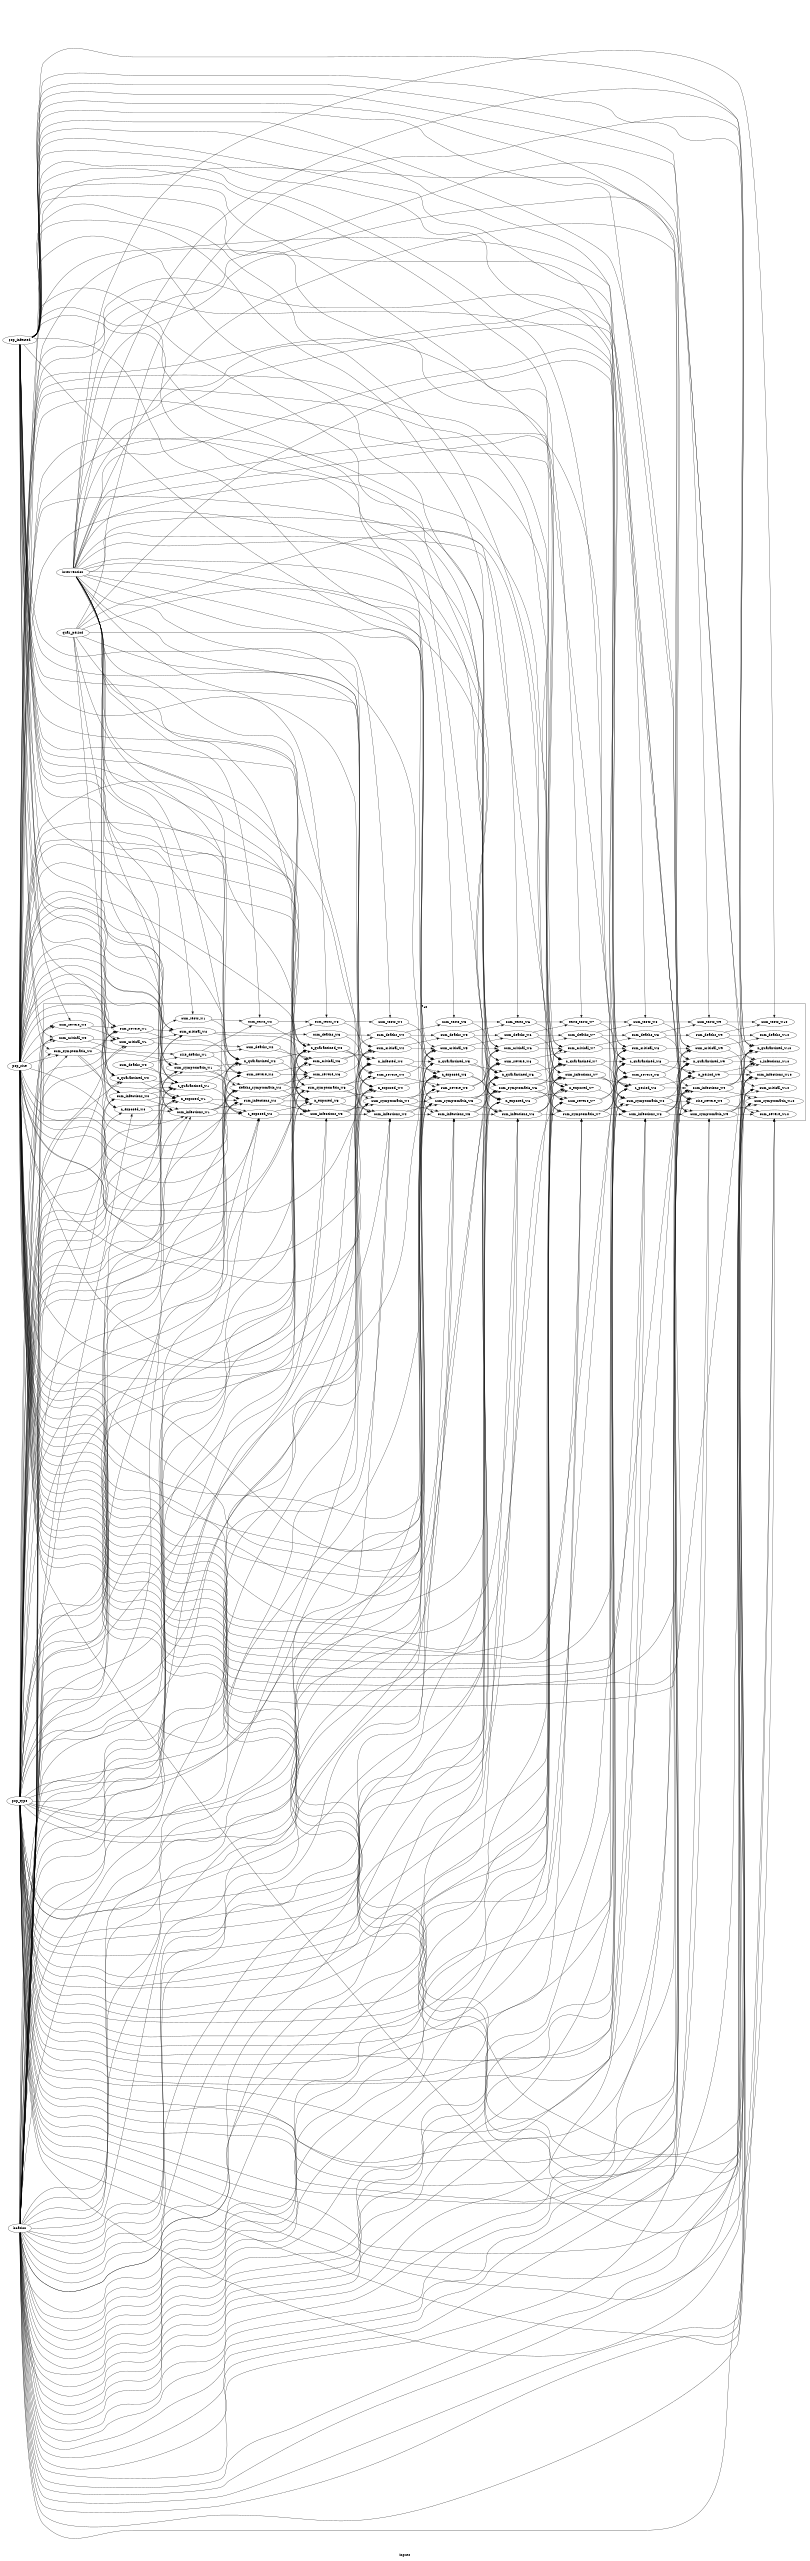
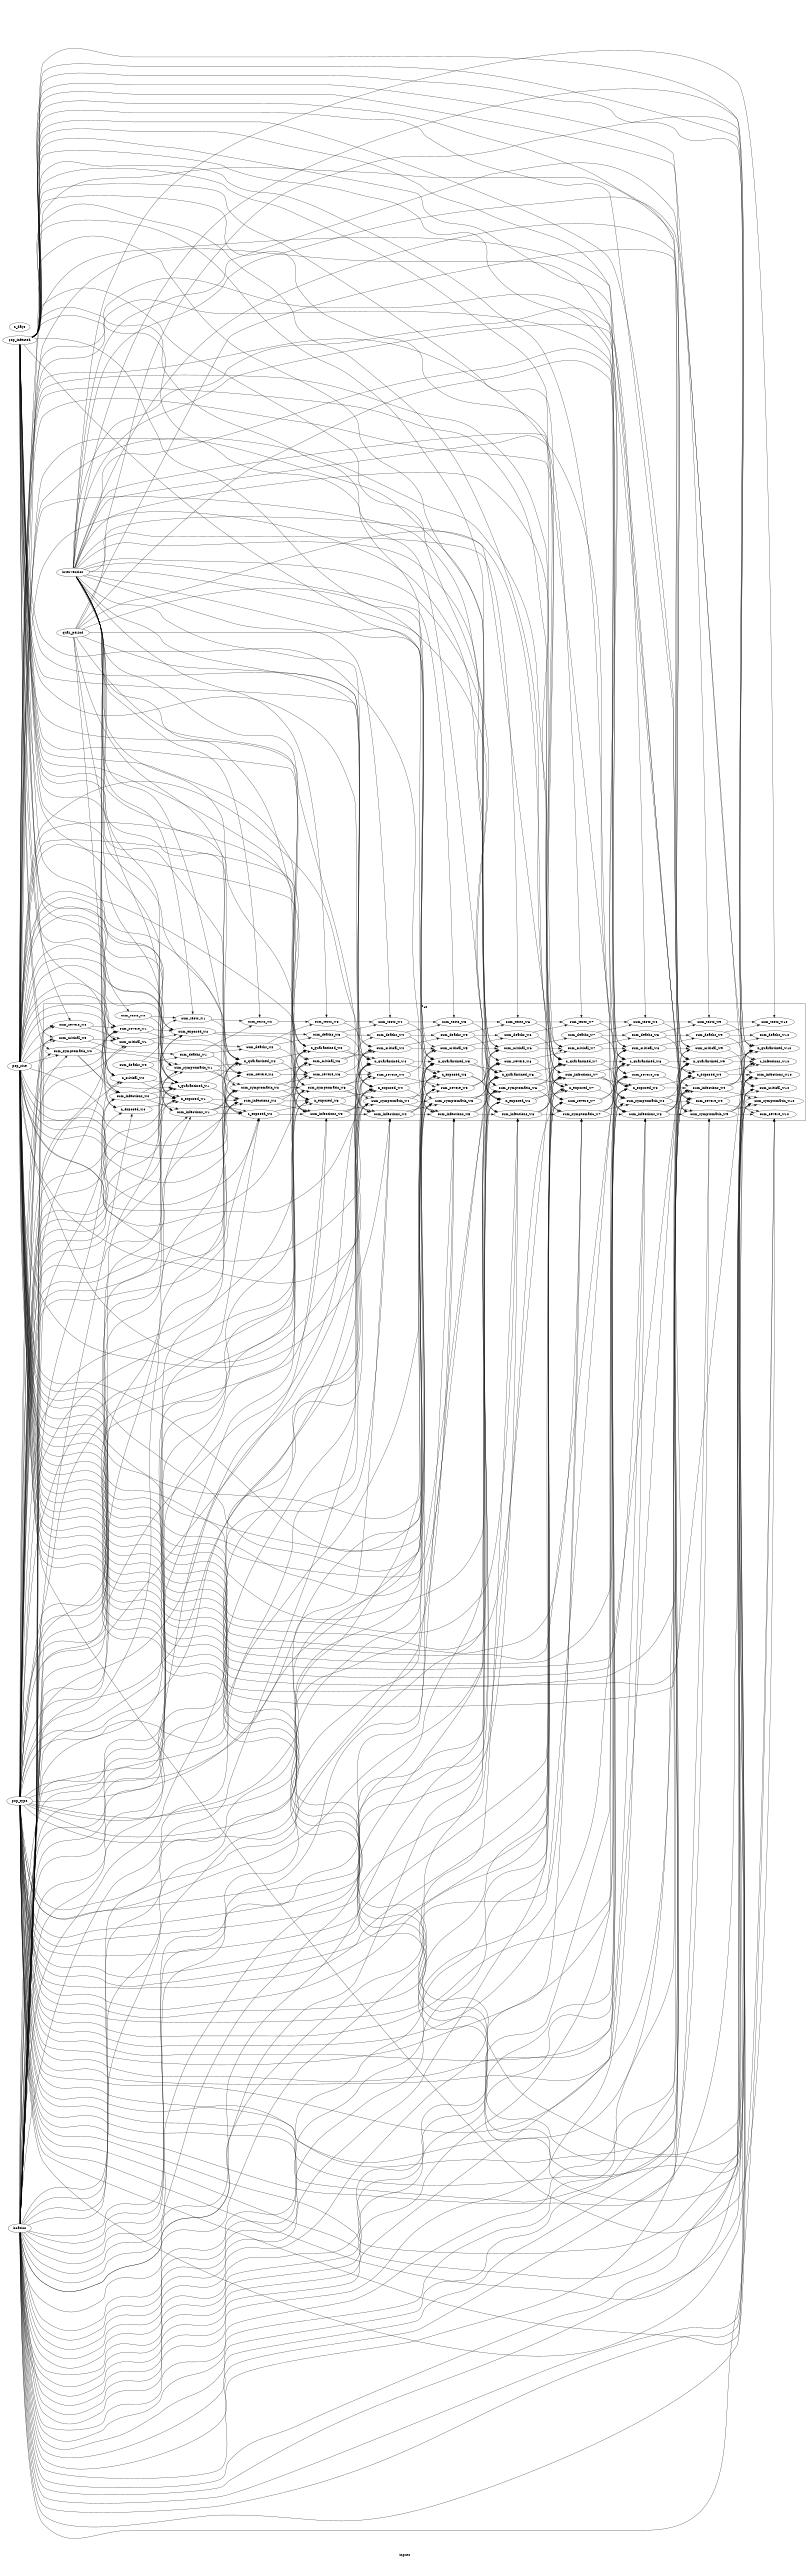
none -> (728, 133)
none -> (643, 250)
none -> (20, 327)
(165, 884) -> none
(55, 978) -> (102, 799)
none -> (133, 1016)
none -> (425, 1022)
(582, 1022) -> (582, 1022)
none -> (353, 1030)
(194, 1032) -> (194, 1032)
(544, 1035) -> none
(289, 1036) -> none
none -> (672, 1043)
(285, 1053) -> (289, 1042)
(194, 1055) -> (194, 1055)
(358, 1061) -> (353, 1075)
(391, 1062) -> (391, 1062)
(676, 1065) -> none
none -> (607, 1069)
(196, 1075) -> (39, 784)
(709, 1075) -> (709, 1075)
(133, 1078) -> (133, 1078)
(423, 1087) -> (422, 1082)
(260, 1088) -> (260, 1088)
(646, 1088) -> (646, 1088)
none -> (422, 1089)
none -> (416, 1093)
(550, 1094) -> none
(709, 1101) -> (709, 1101)
(480, 1107) -> none
(157, 1111) -> none
(111, 1117) -> (97, 1074)
(47, 1279) -> none
(58, 1364) -> none
(213, 1377) -> none
(337, 1708) -> none
(457, 1909) -> none
